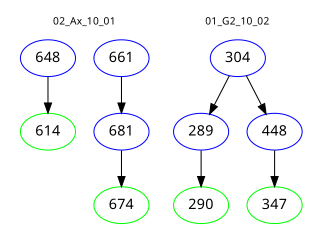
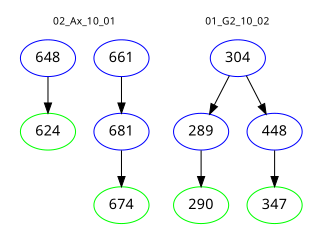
(48, 132) -> (48, 132)
